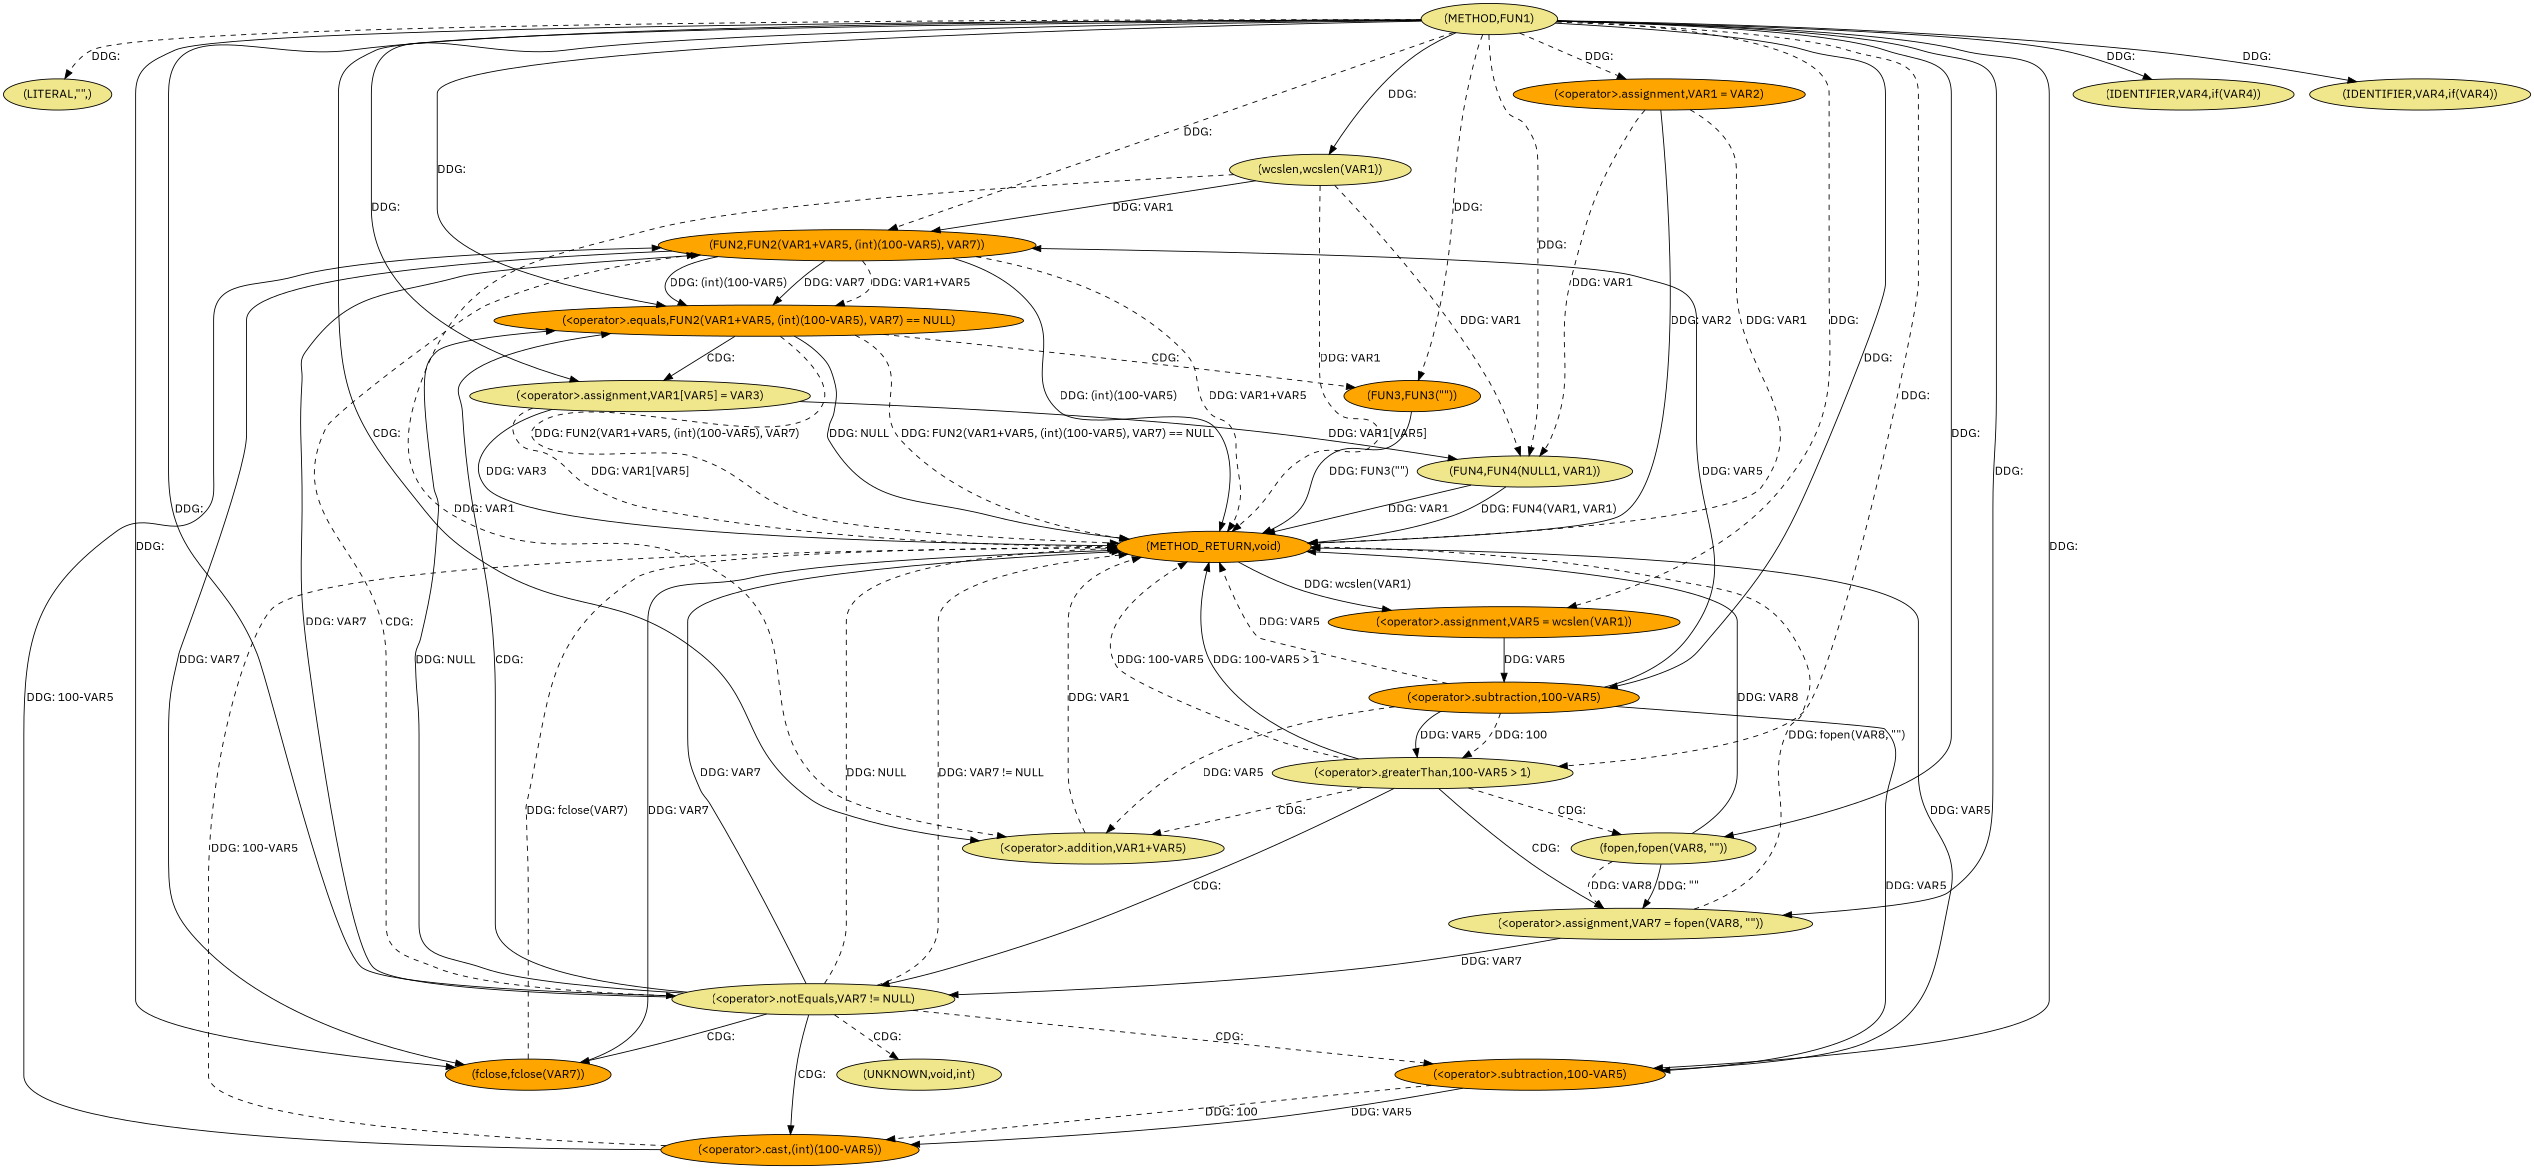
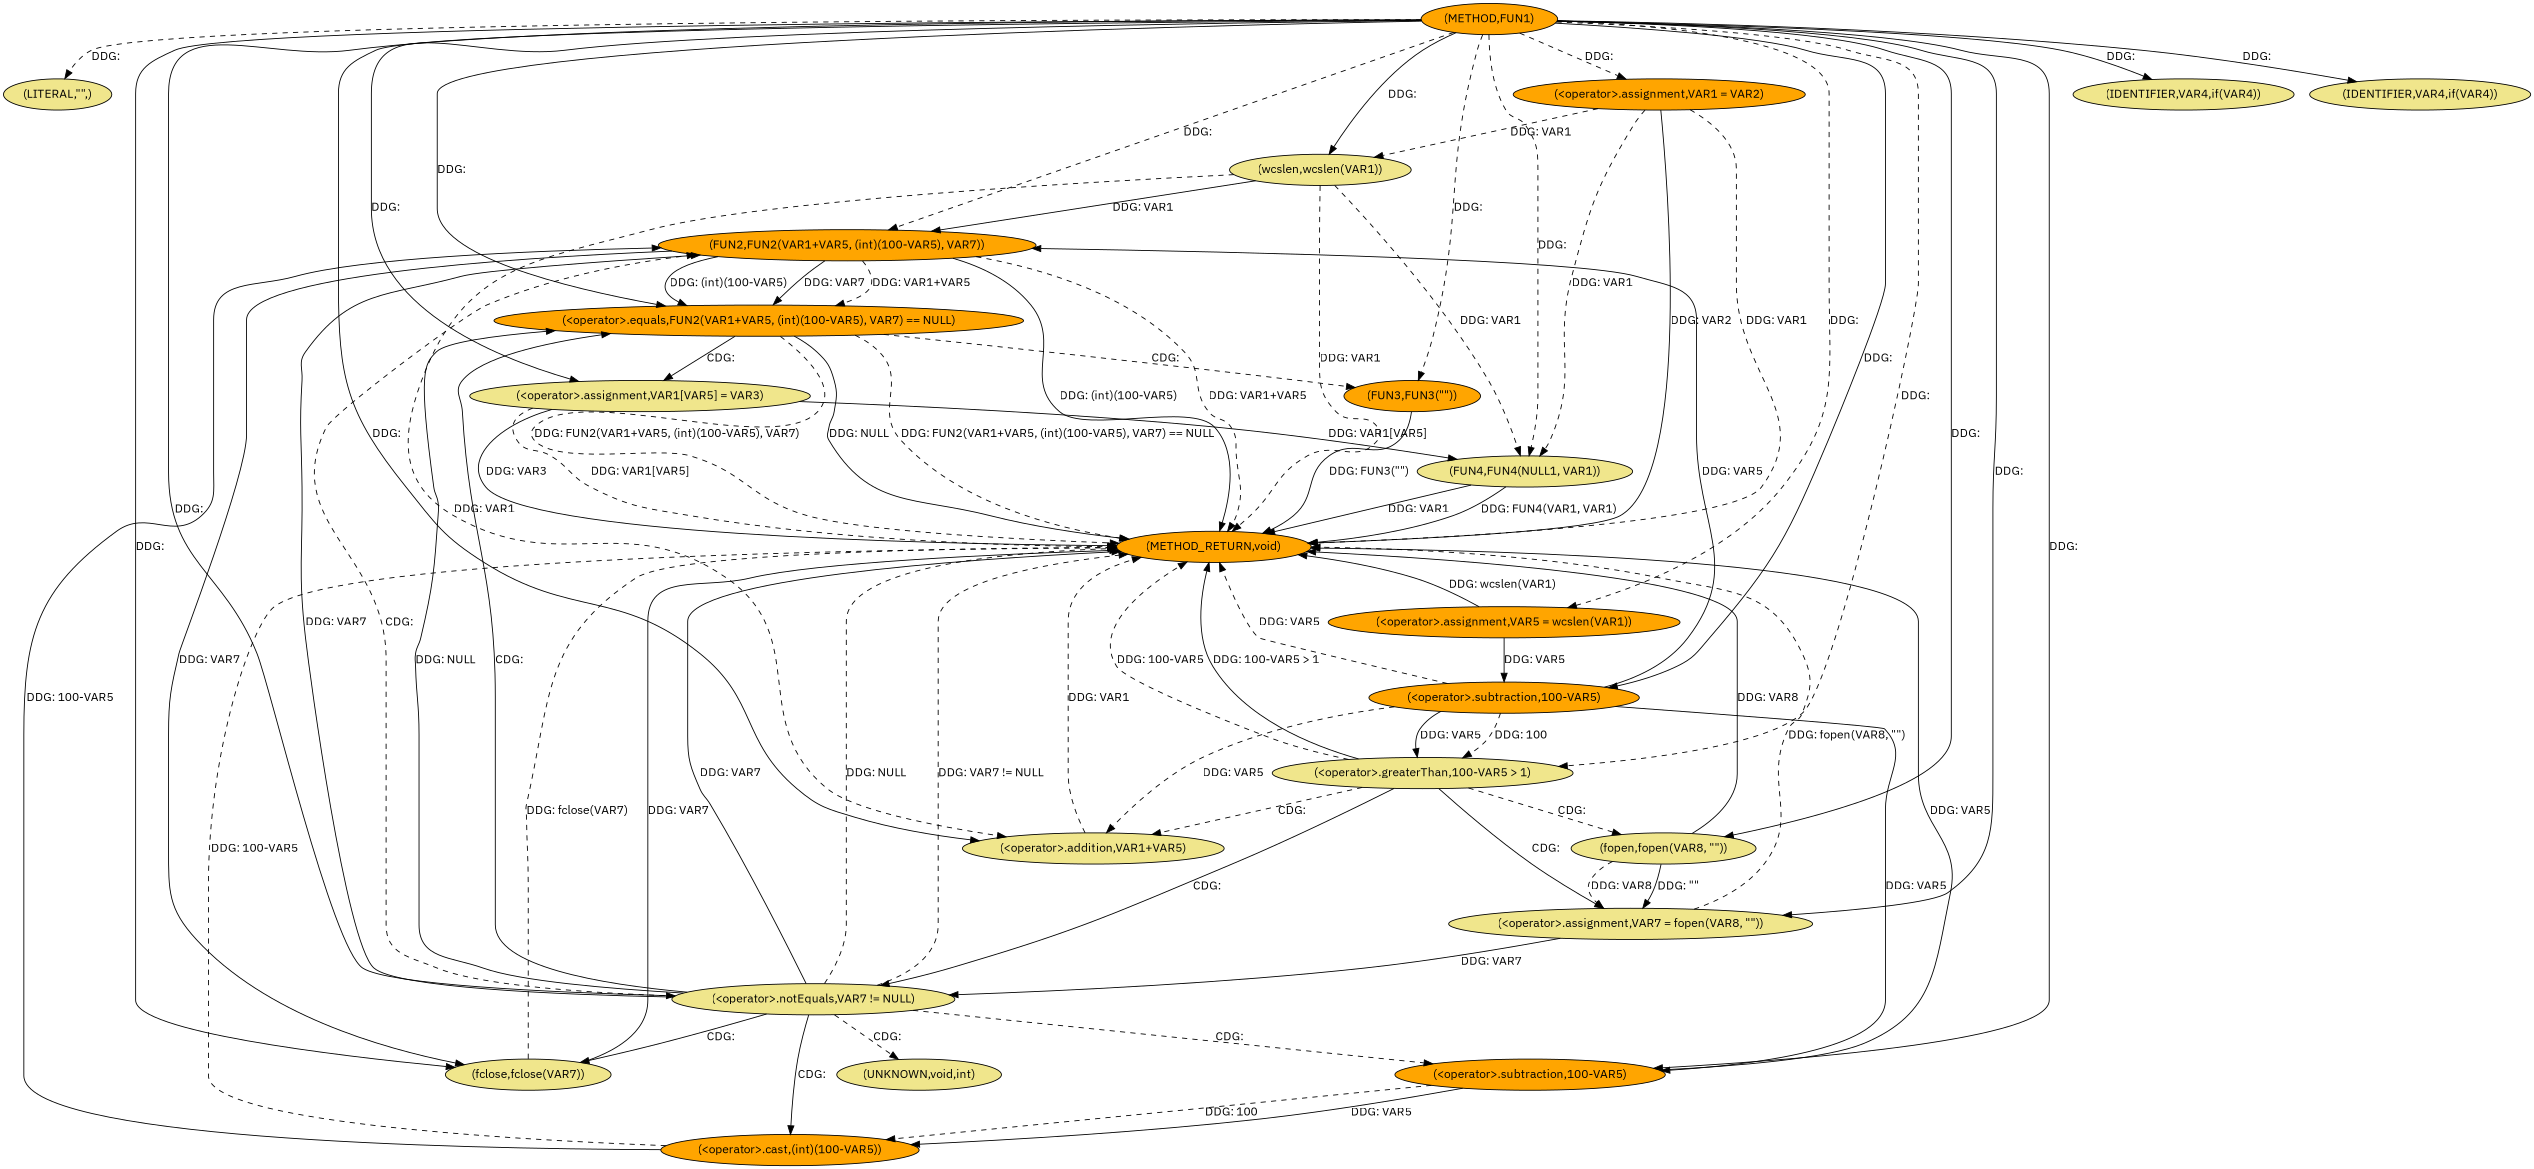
(1489, 19) -> (1489, 19)
none -> (1490, 132)
(388, 434) -> (388, 434)
(1308, 592) -> (1396, 573)
(528, 1075) -> (528, 1075)
